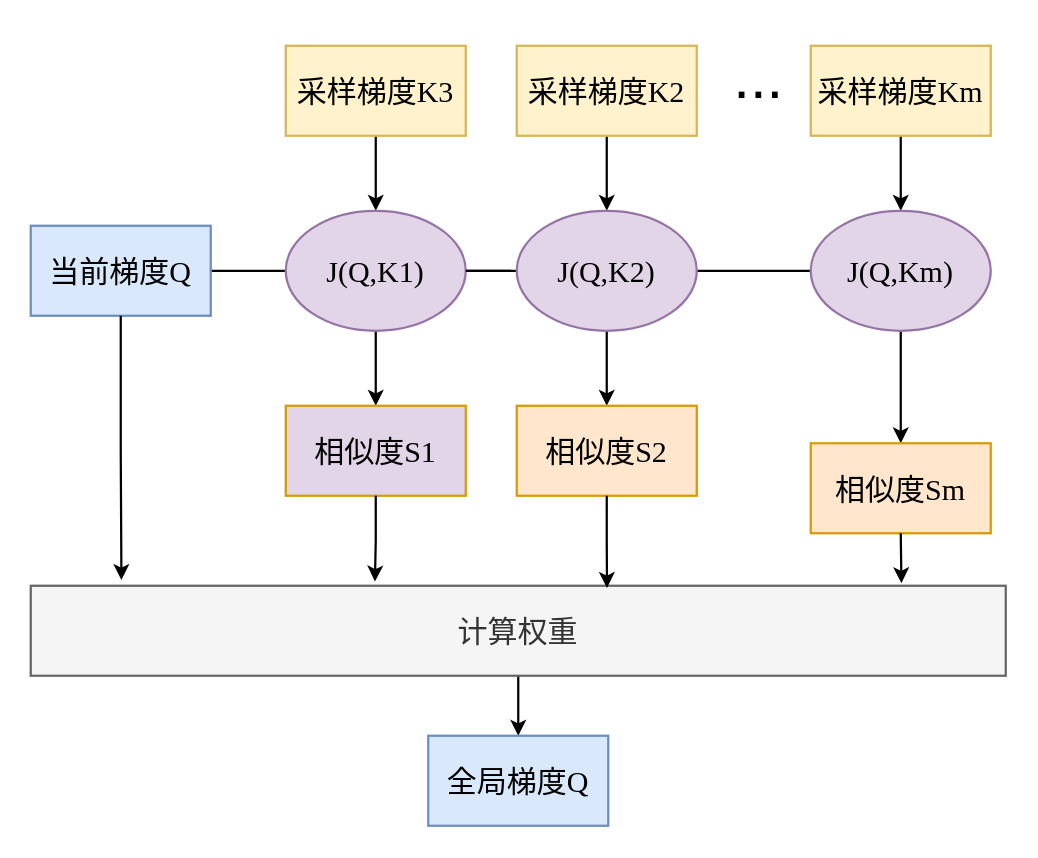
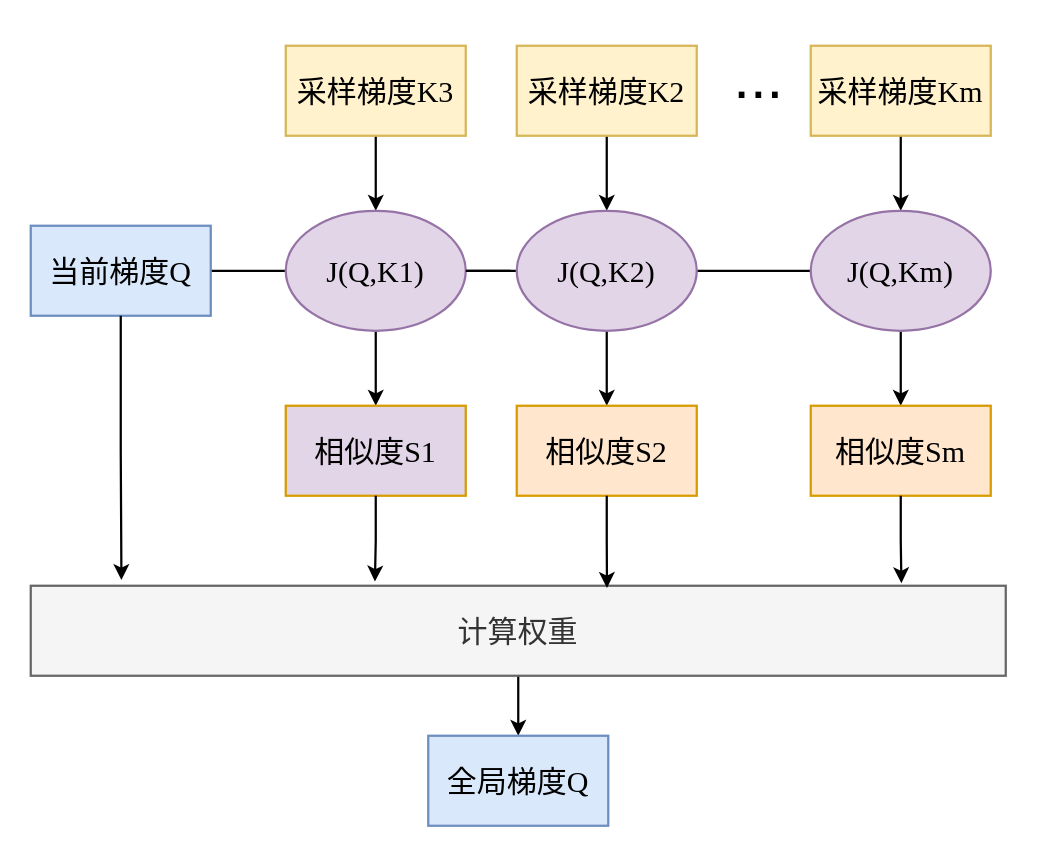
(901, 488) -> (901, 451)
